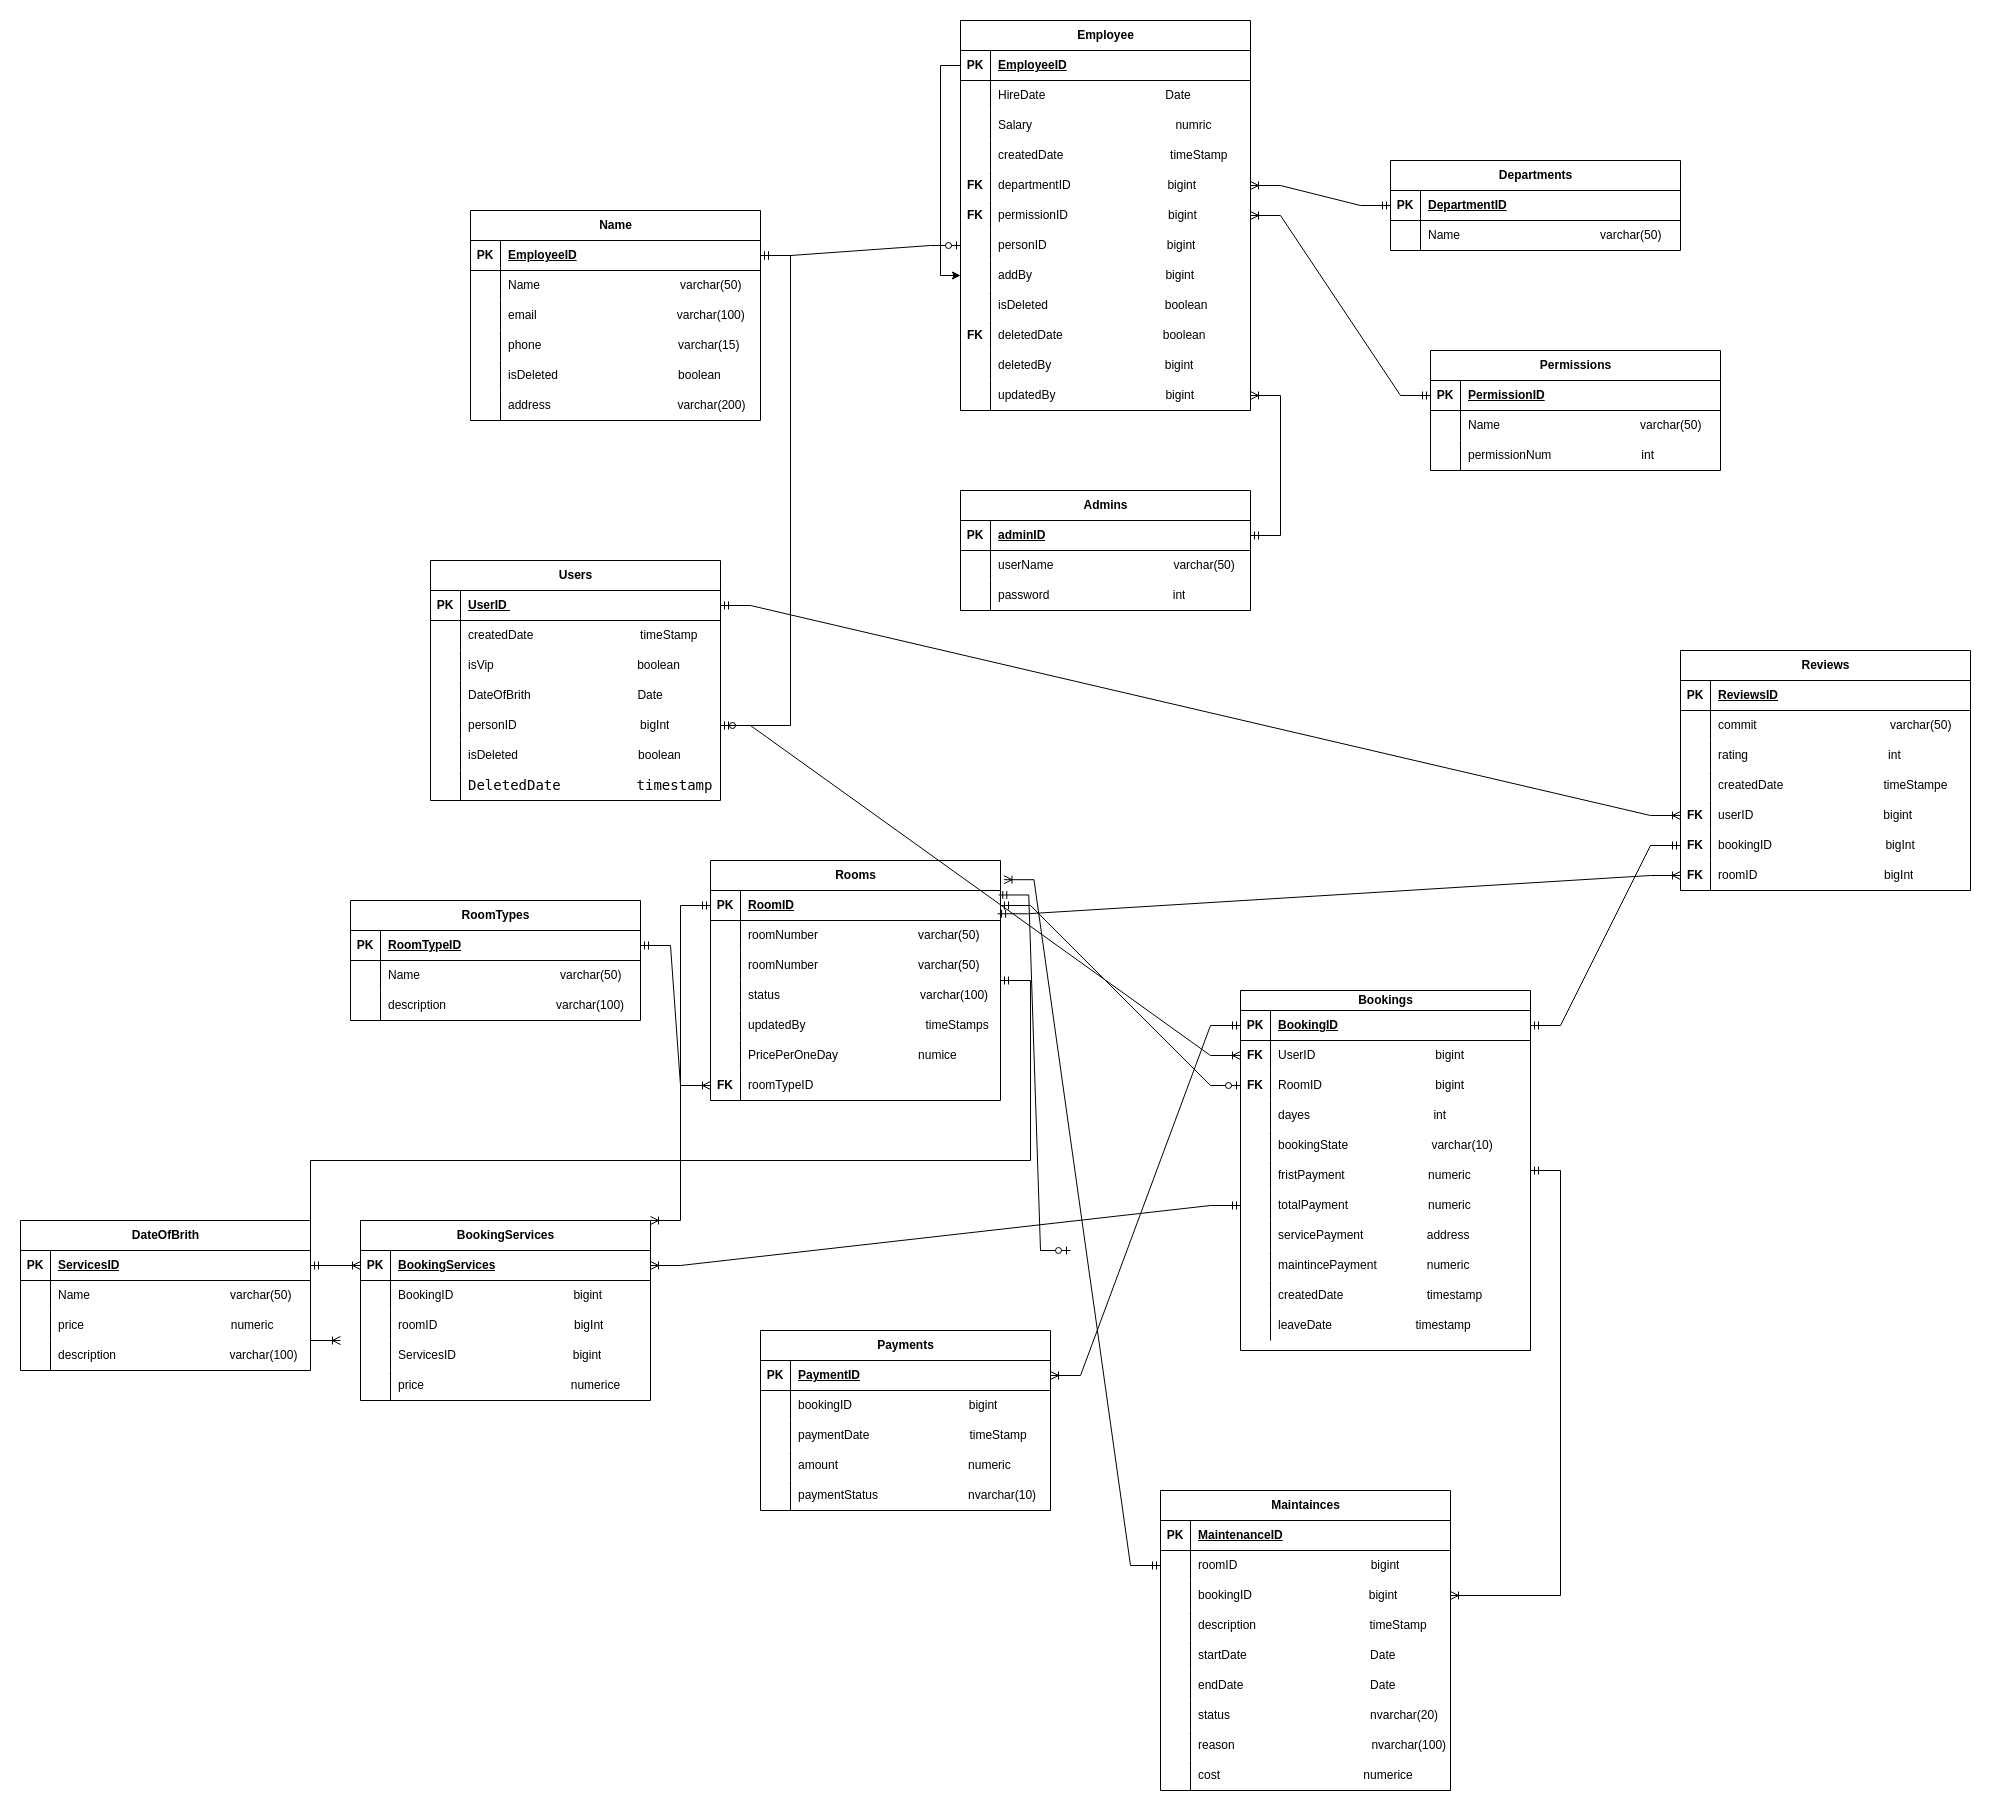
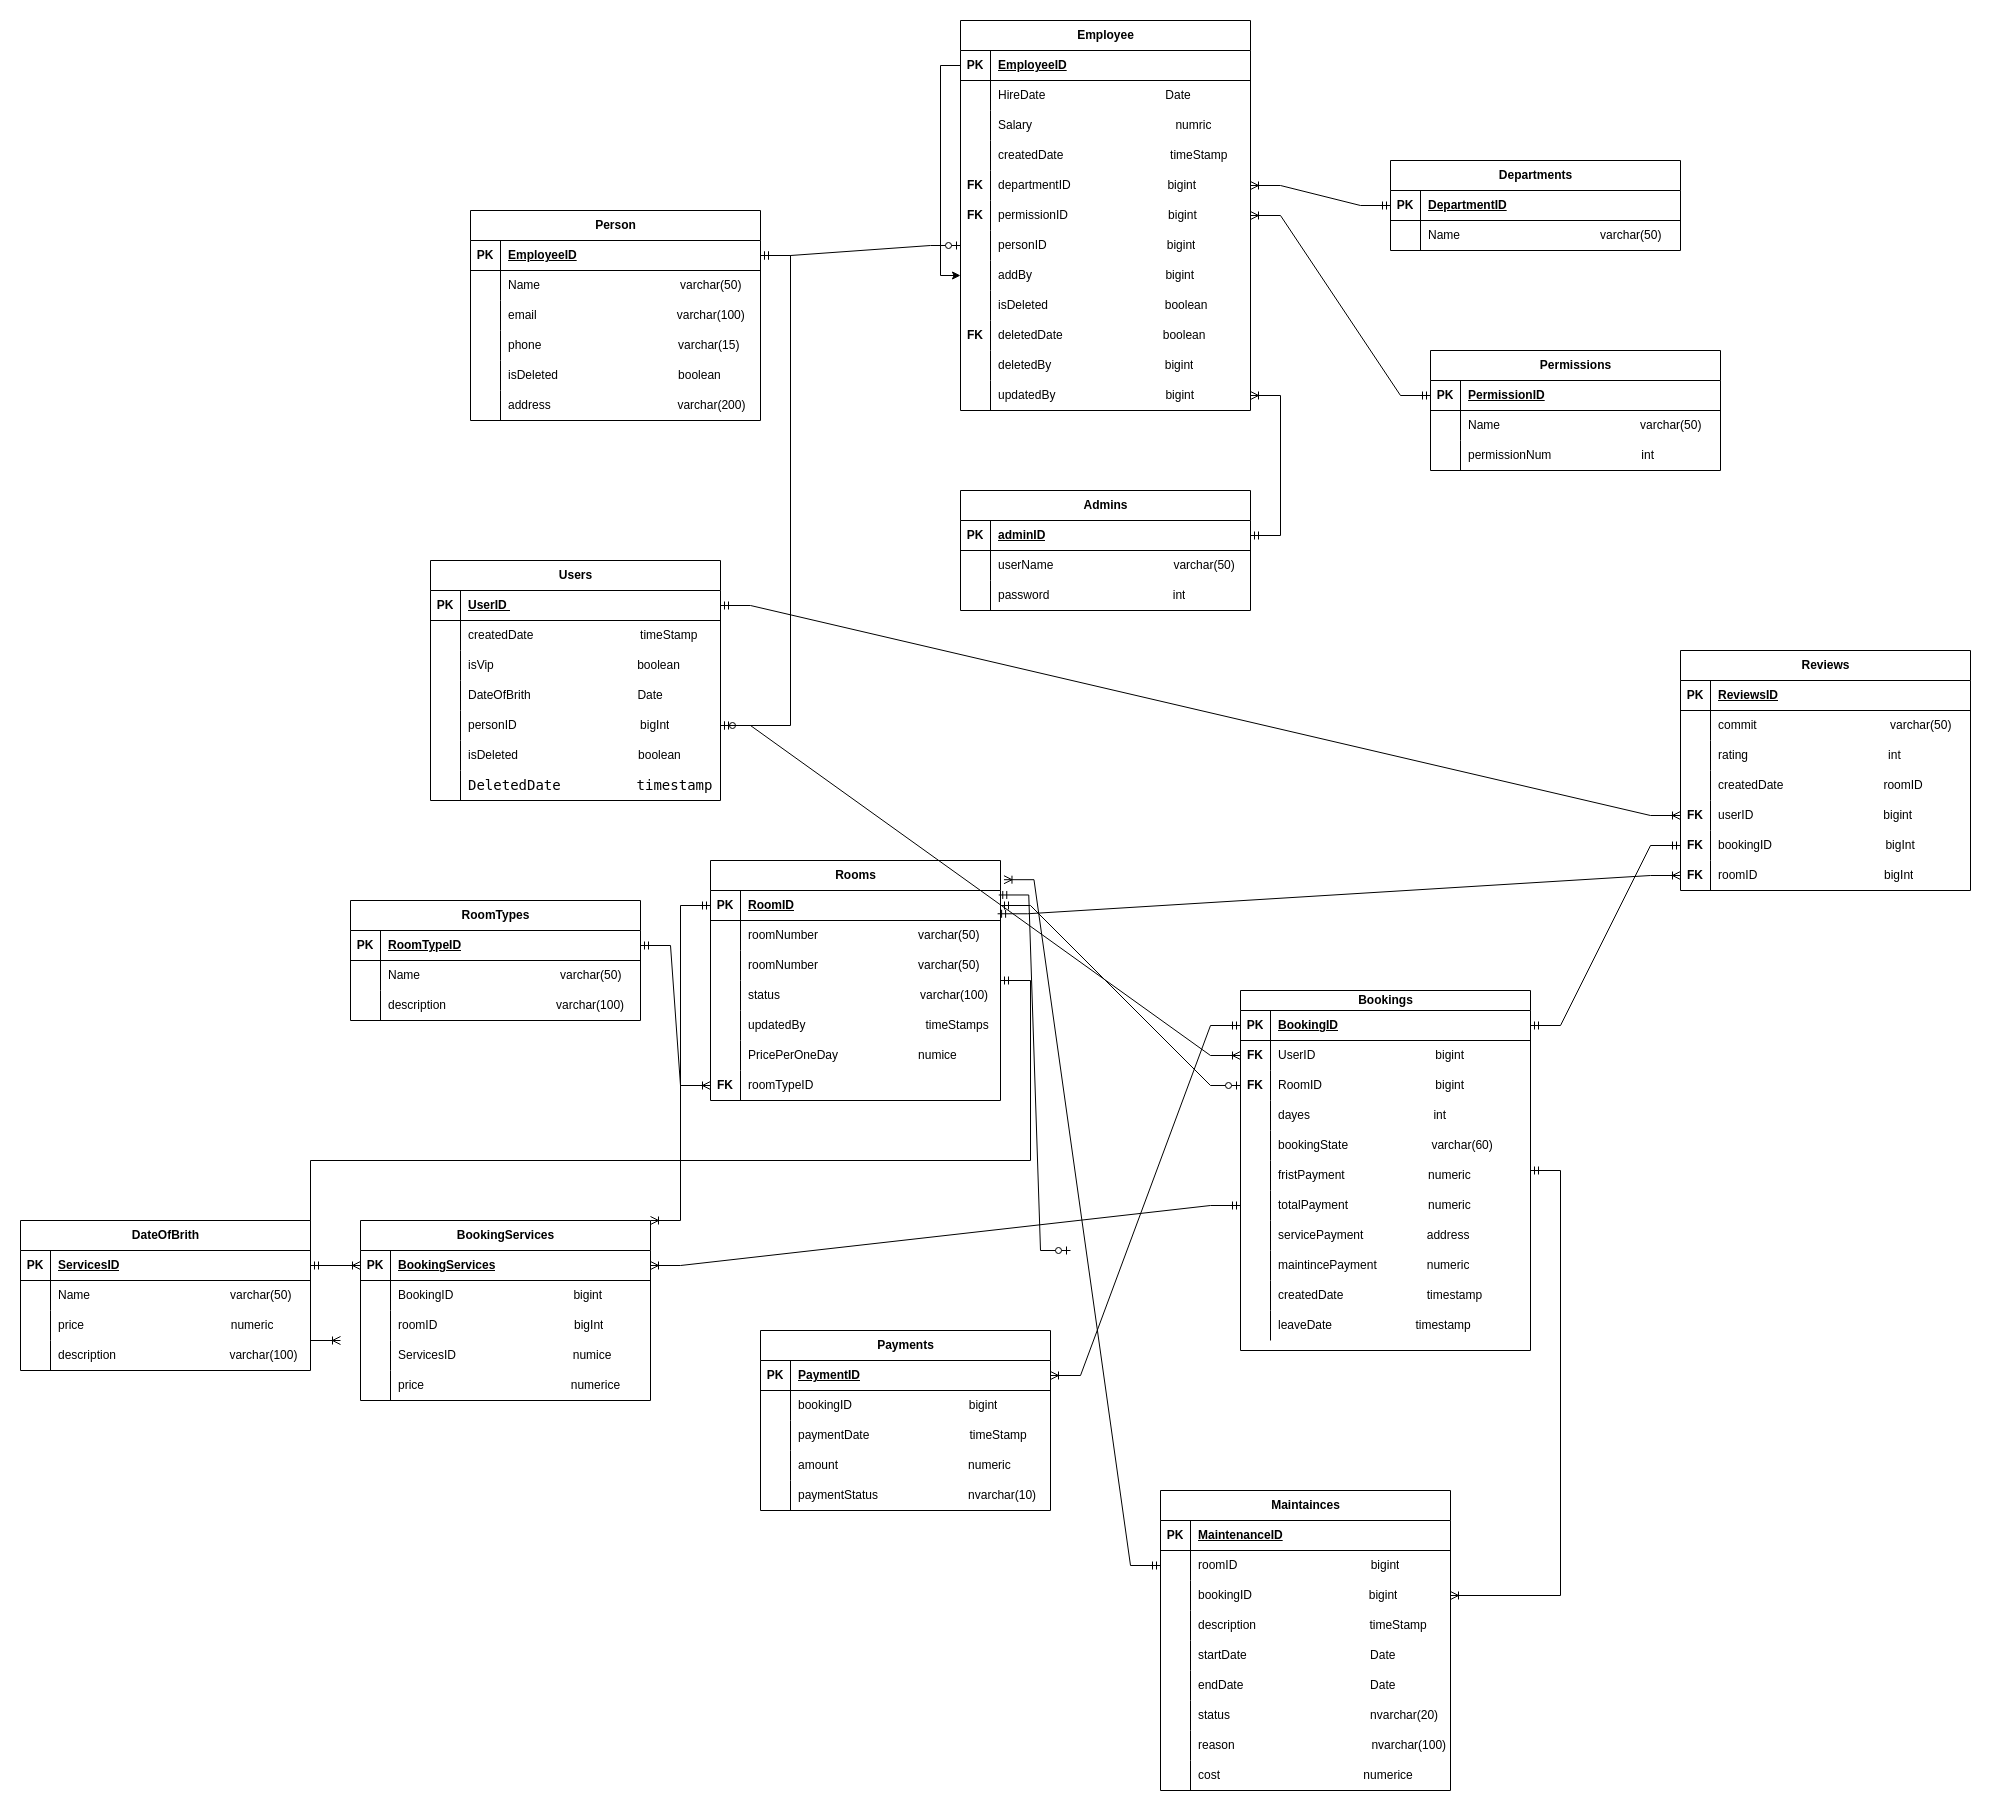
(616, 226) -> (616, 226)
(1845, 786) -> (1845, 786)
(1405, 1146) -> (1405, 1146)
(525, 1356) -> (525, 1356)
